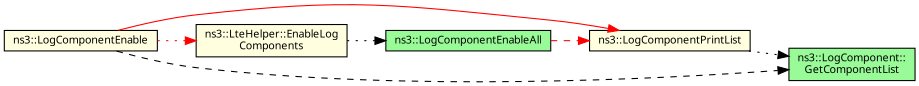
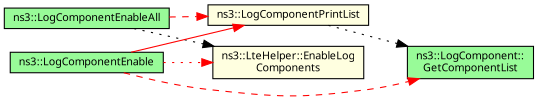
(81, 41) -> (87, 63)
(361, 41) -> (169, 36)
(446, 82) -> (266, 95)
